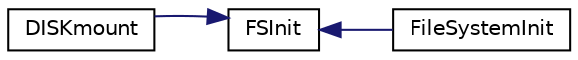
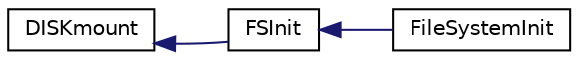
(181, 16) -> (202, 43)
